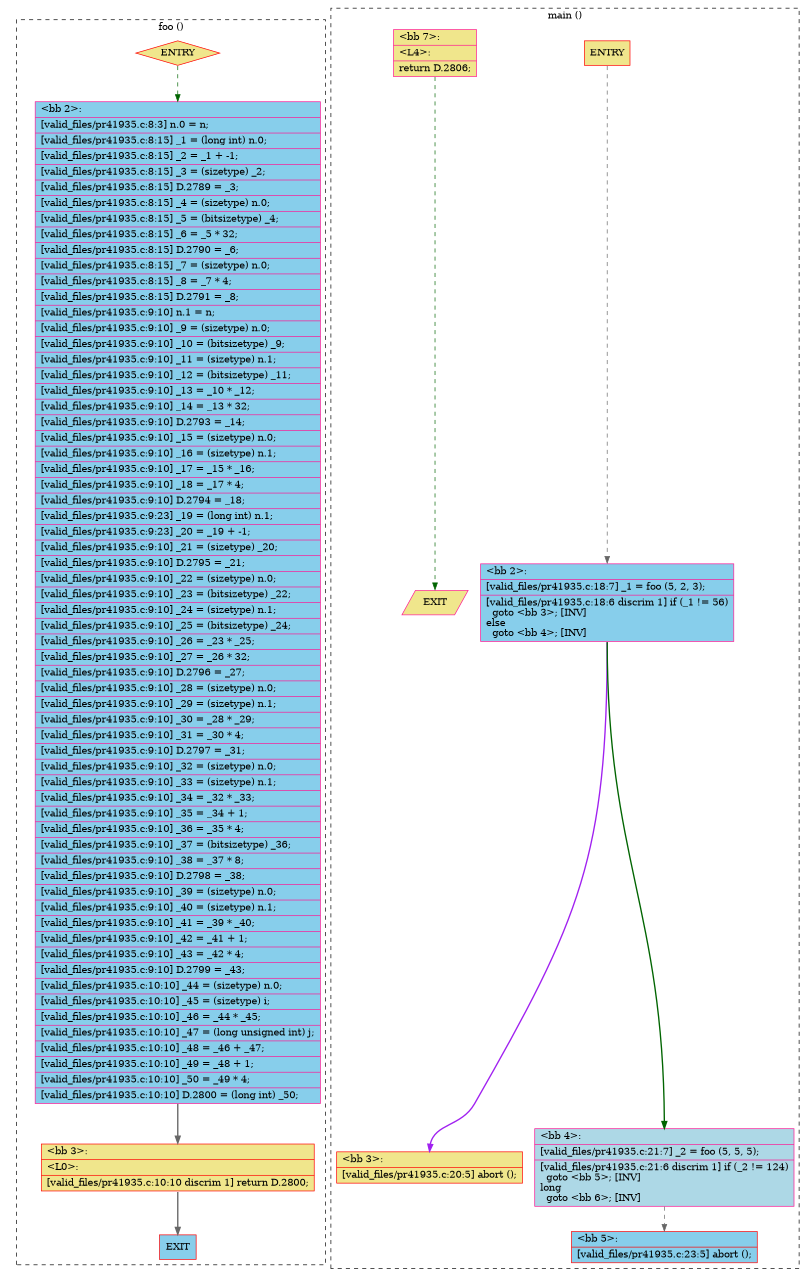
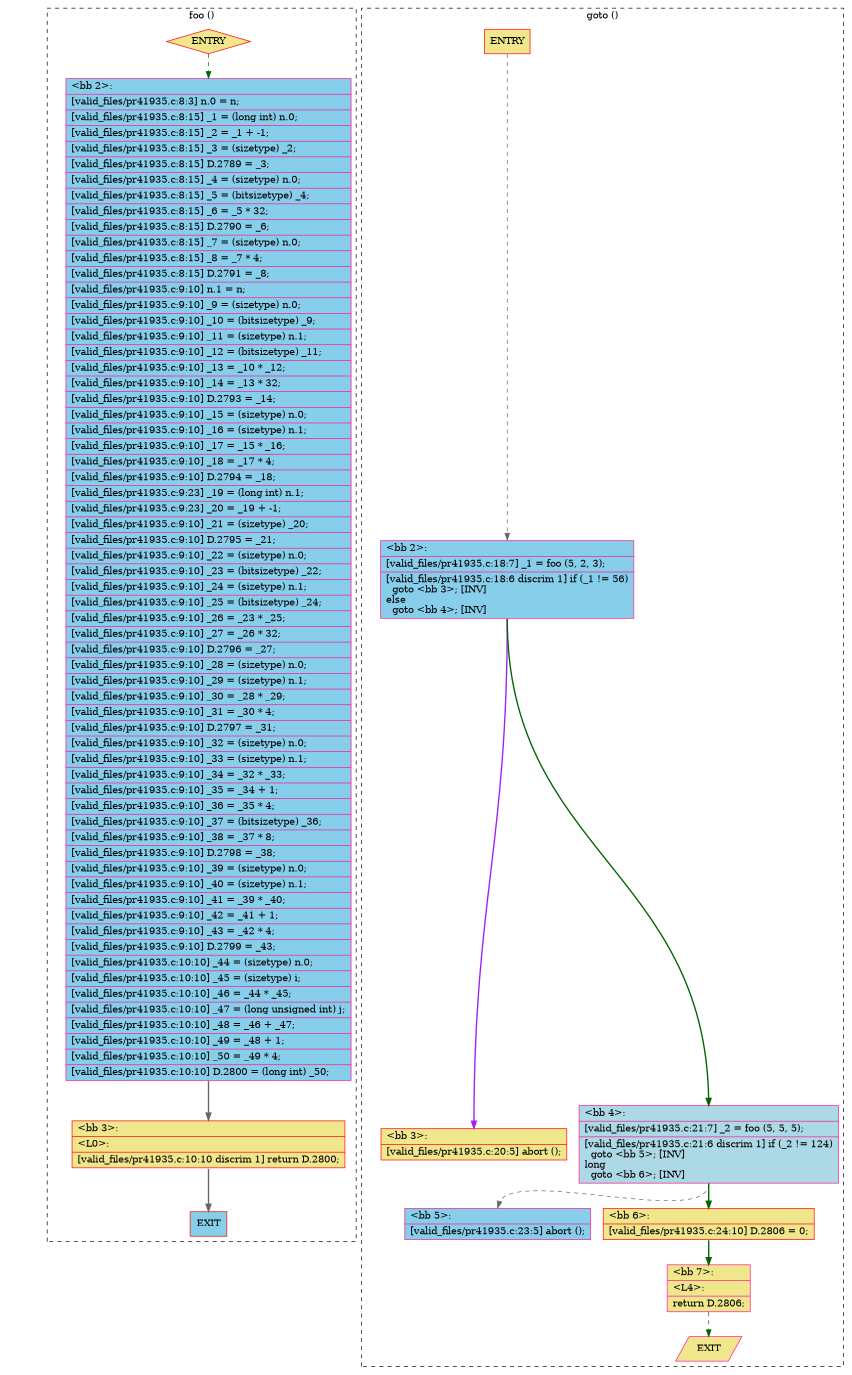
(565, 16) -> (603, 16)
none -> (709, 1224)
(664, 1247) -> (498, 1224)
